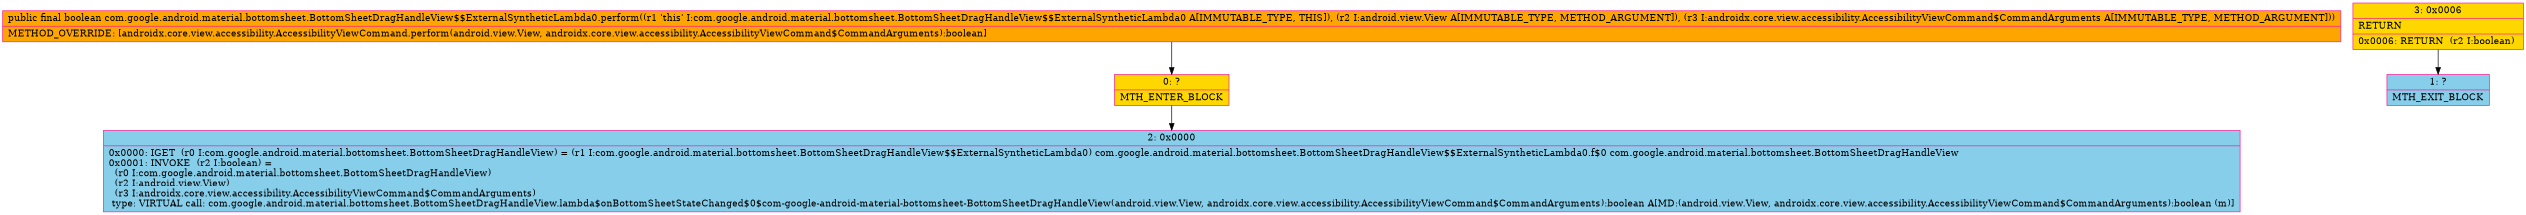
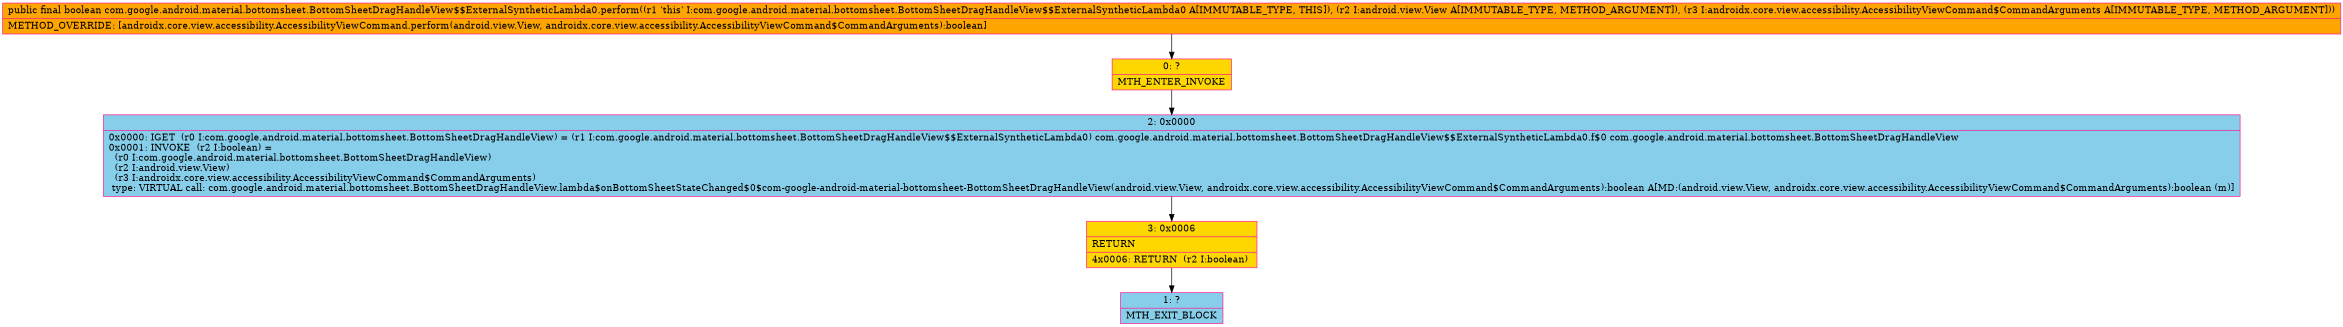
(2438, 41) -> (1172, 260)
(1172, 97) -> (1172, 82)
none -> (1172, 205)
